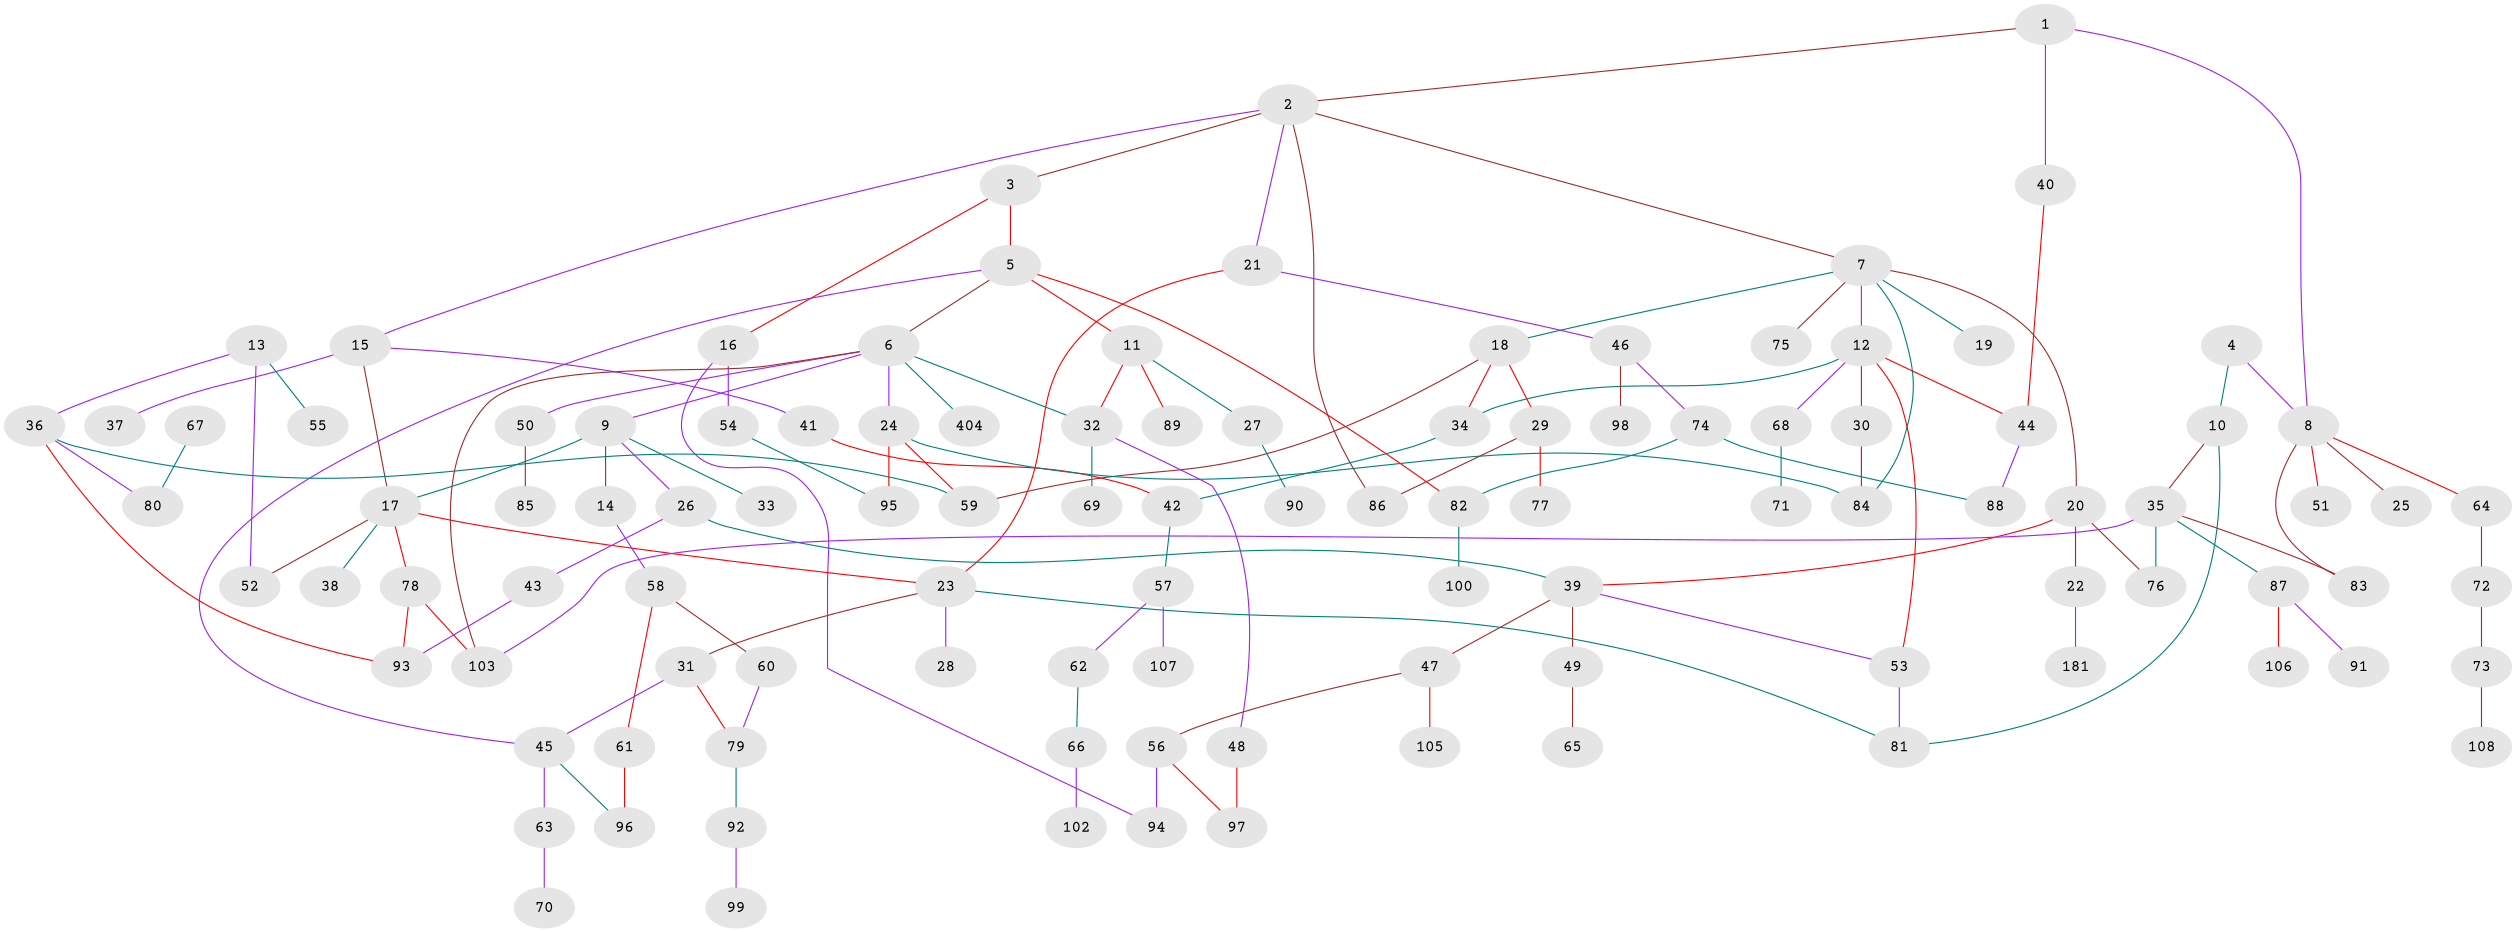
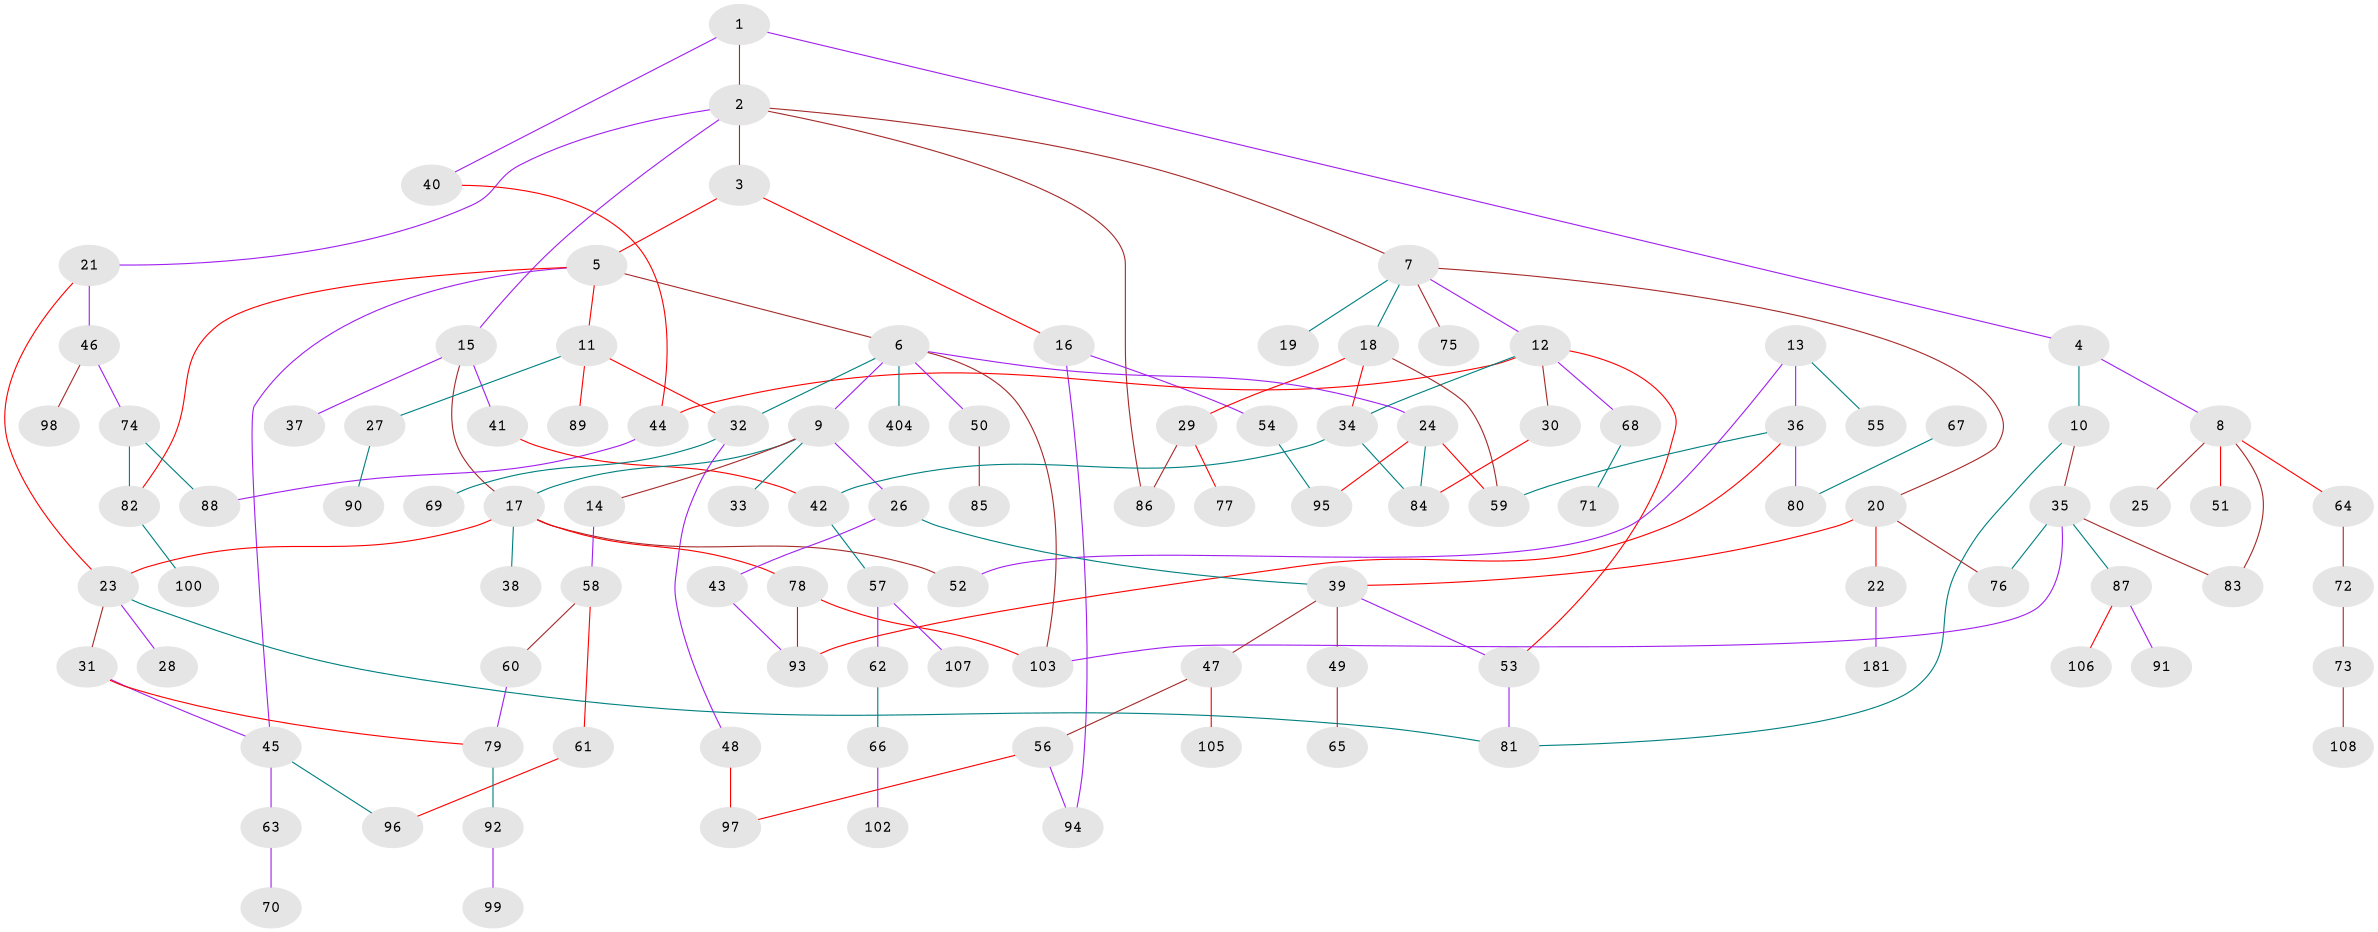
(2294, 148) -> (1409, 185)
(1913, 386) -> (1385, 468)
